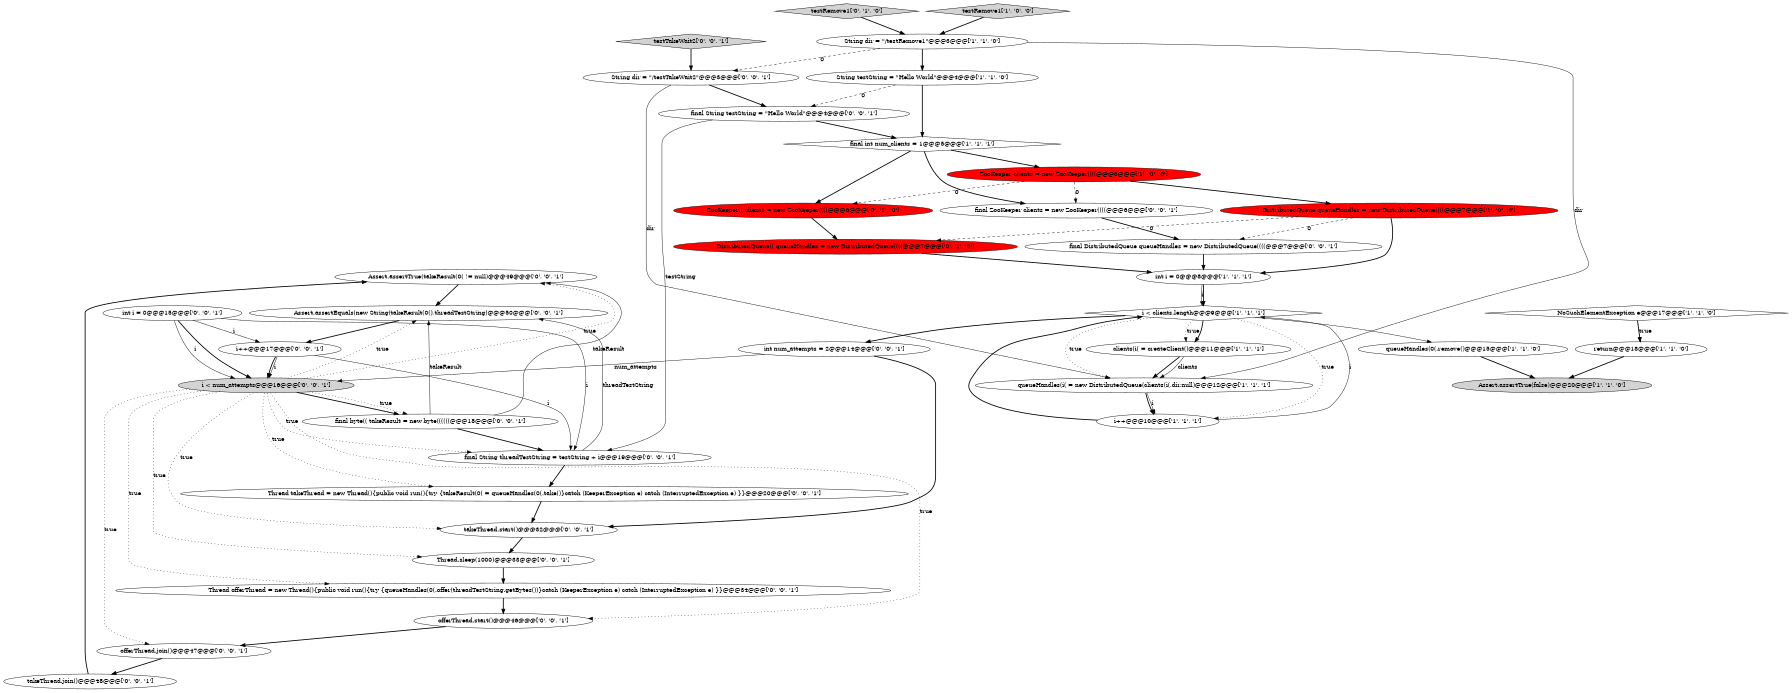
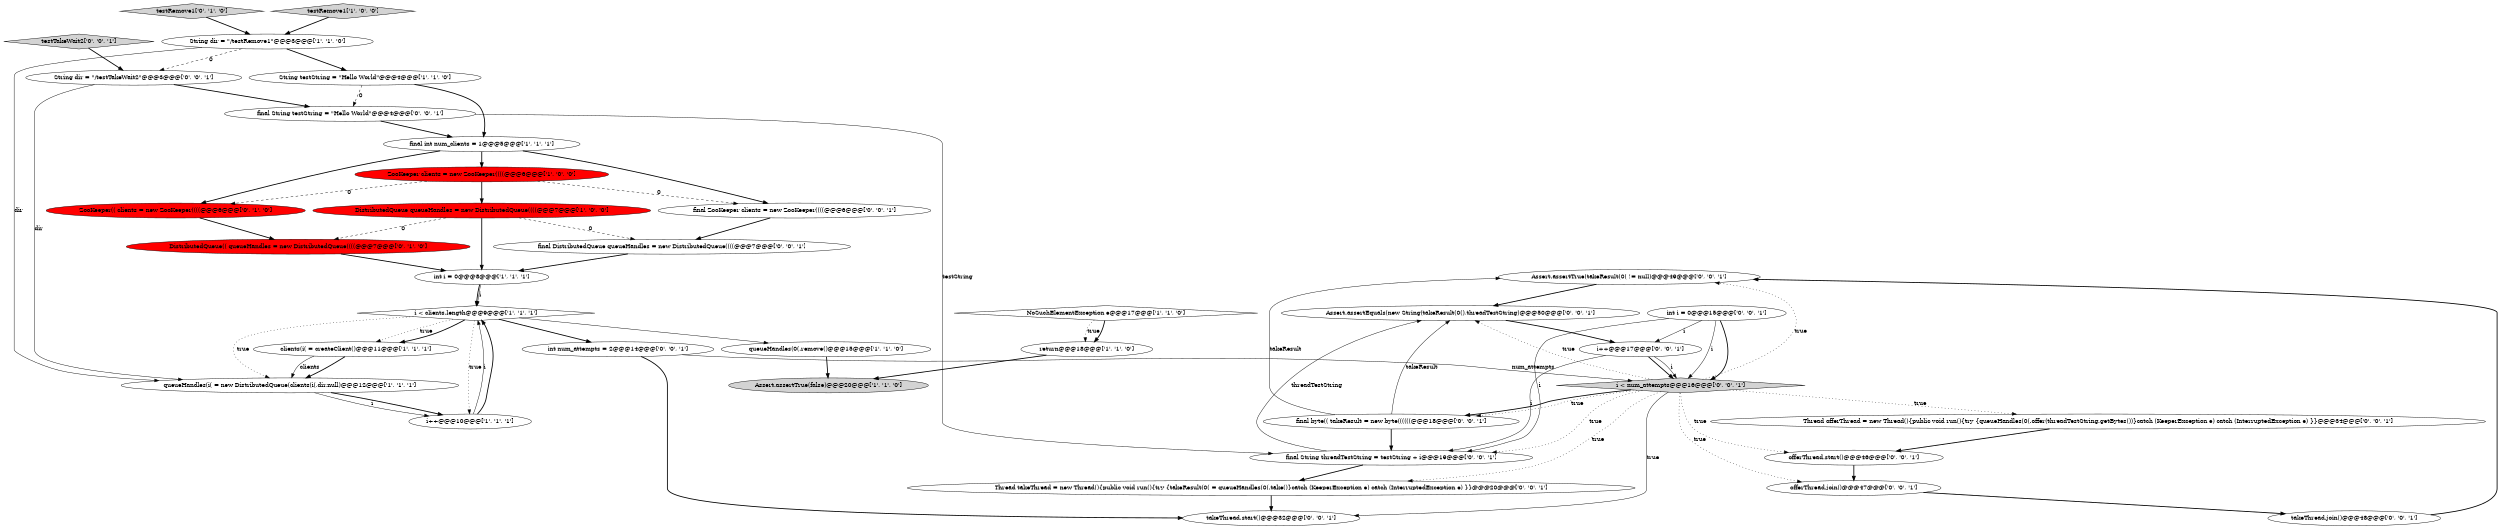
(922, 144) -> (482, 144)
(266, 385) -> (1681, 385)
(231, 516) -> (1557, 506)
(503, 560) -> none
